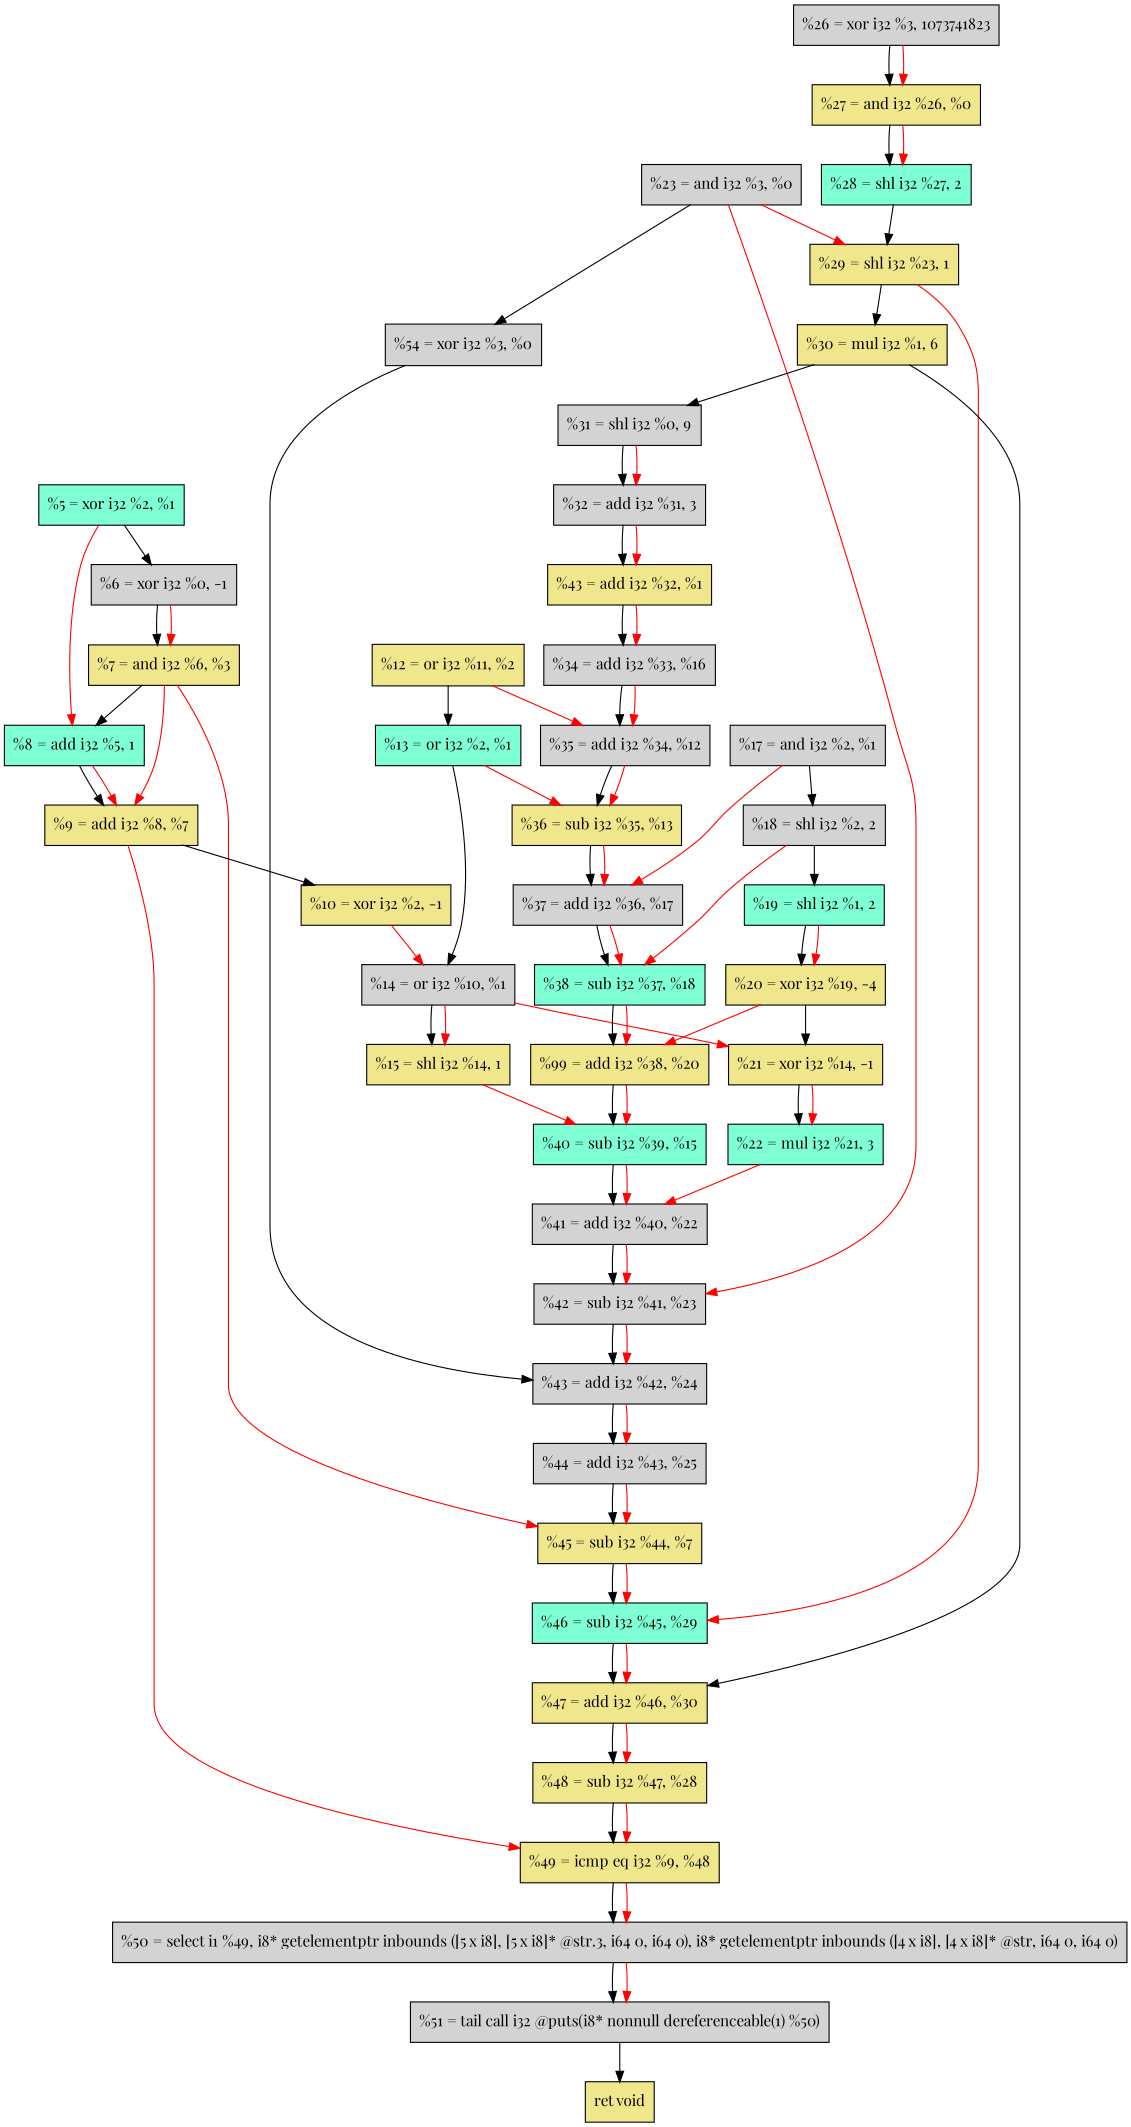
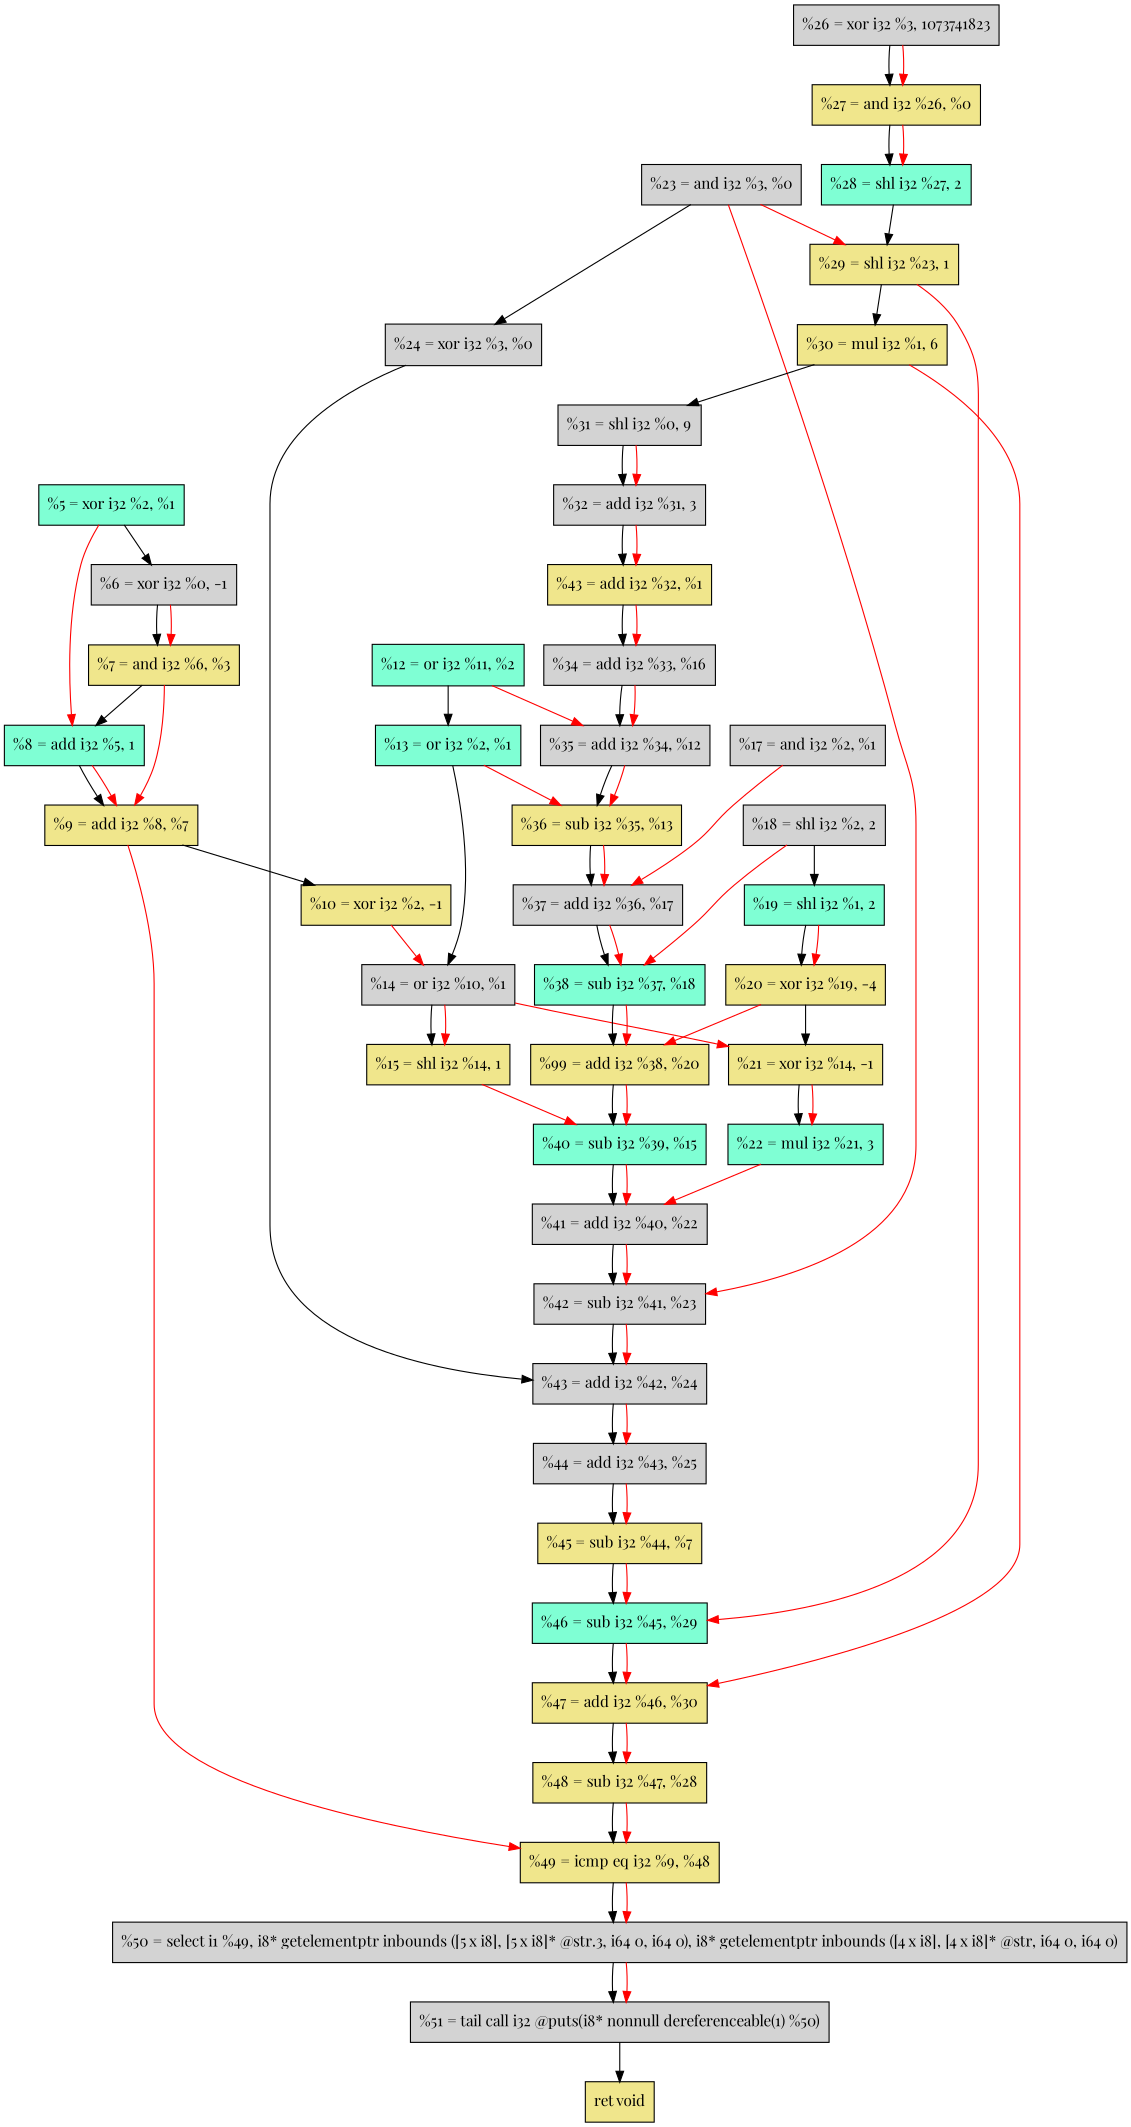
(463, 345) -> (463, 345)
(448, 665) -> (448, 665)
(811, 780) -> none
(1020, 1104) -> (1020, 1104)
(228, 1200) -> none
